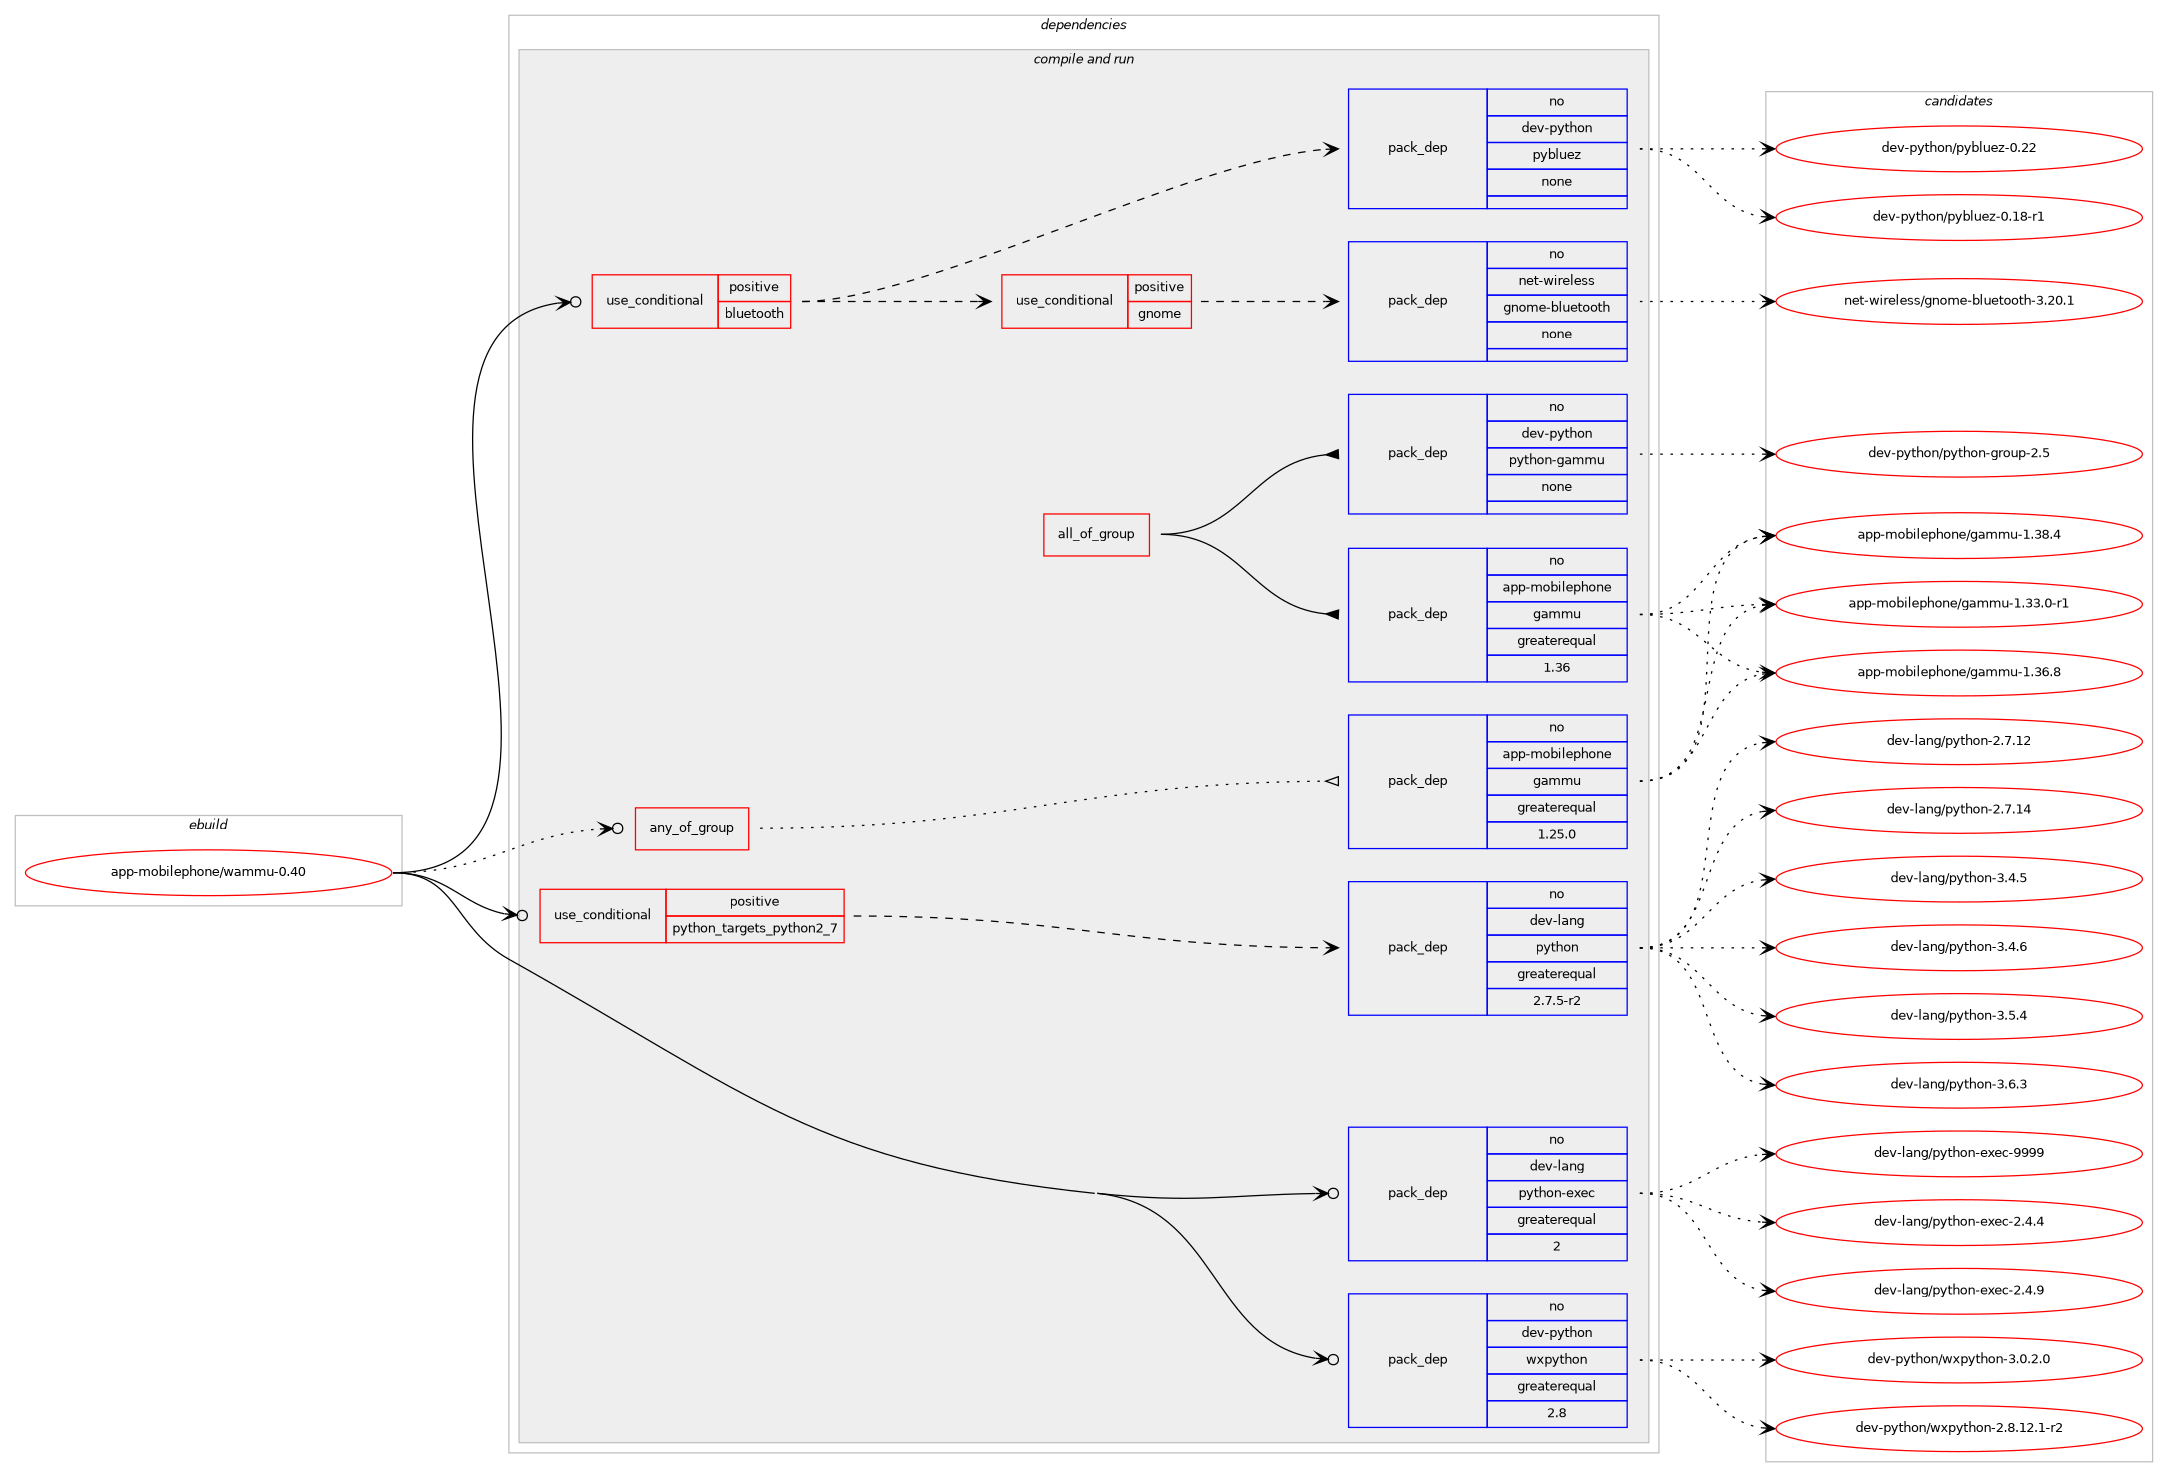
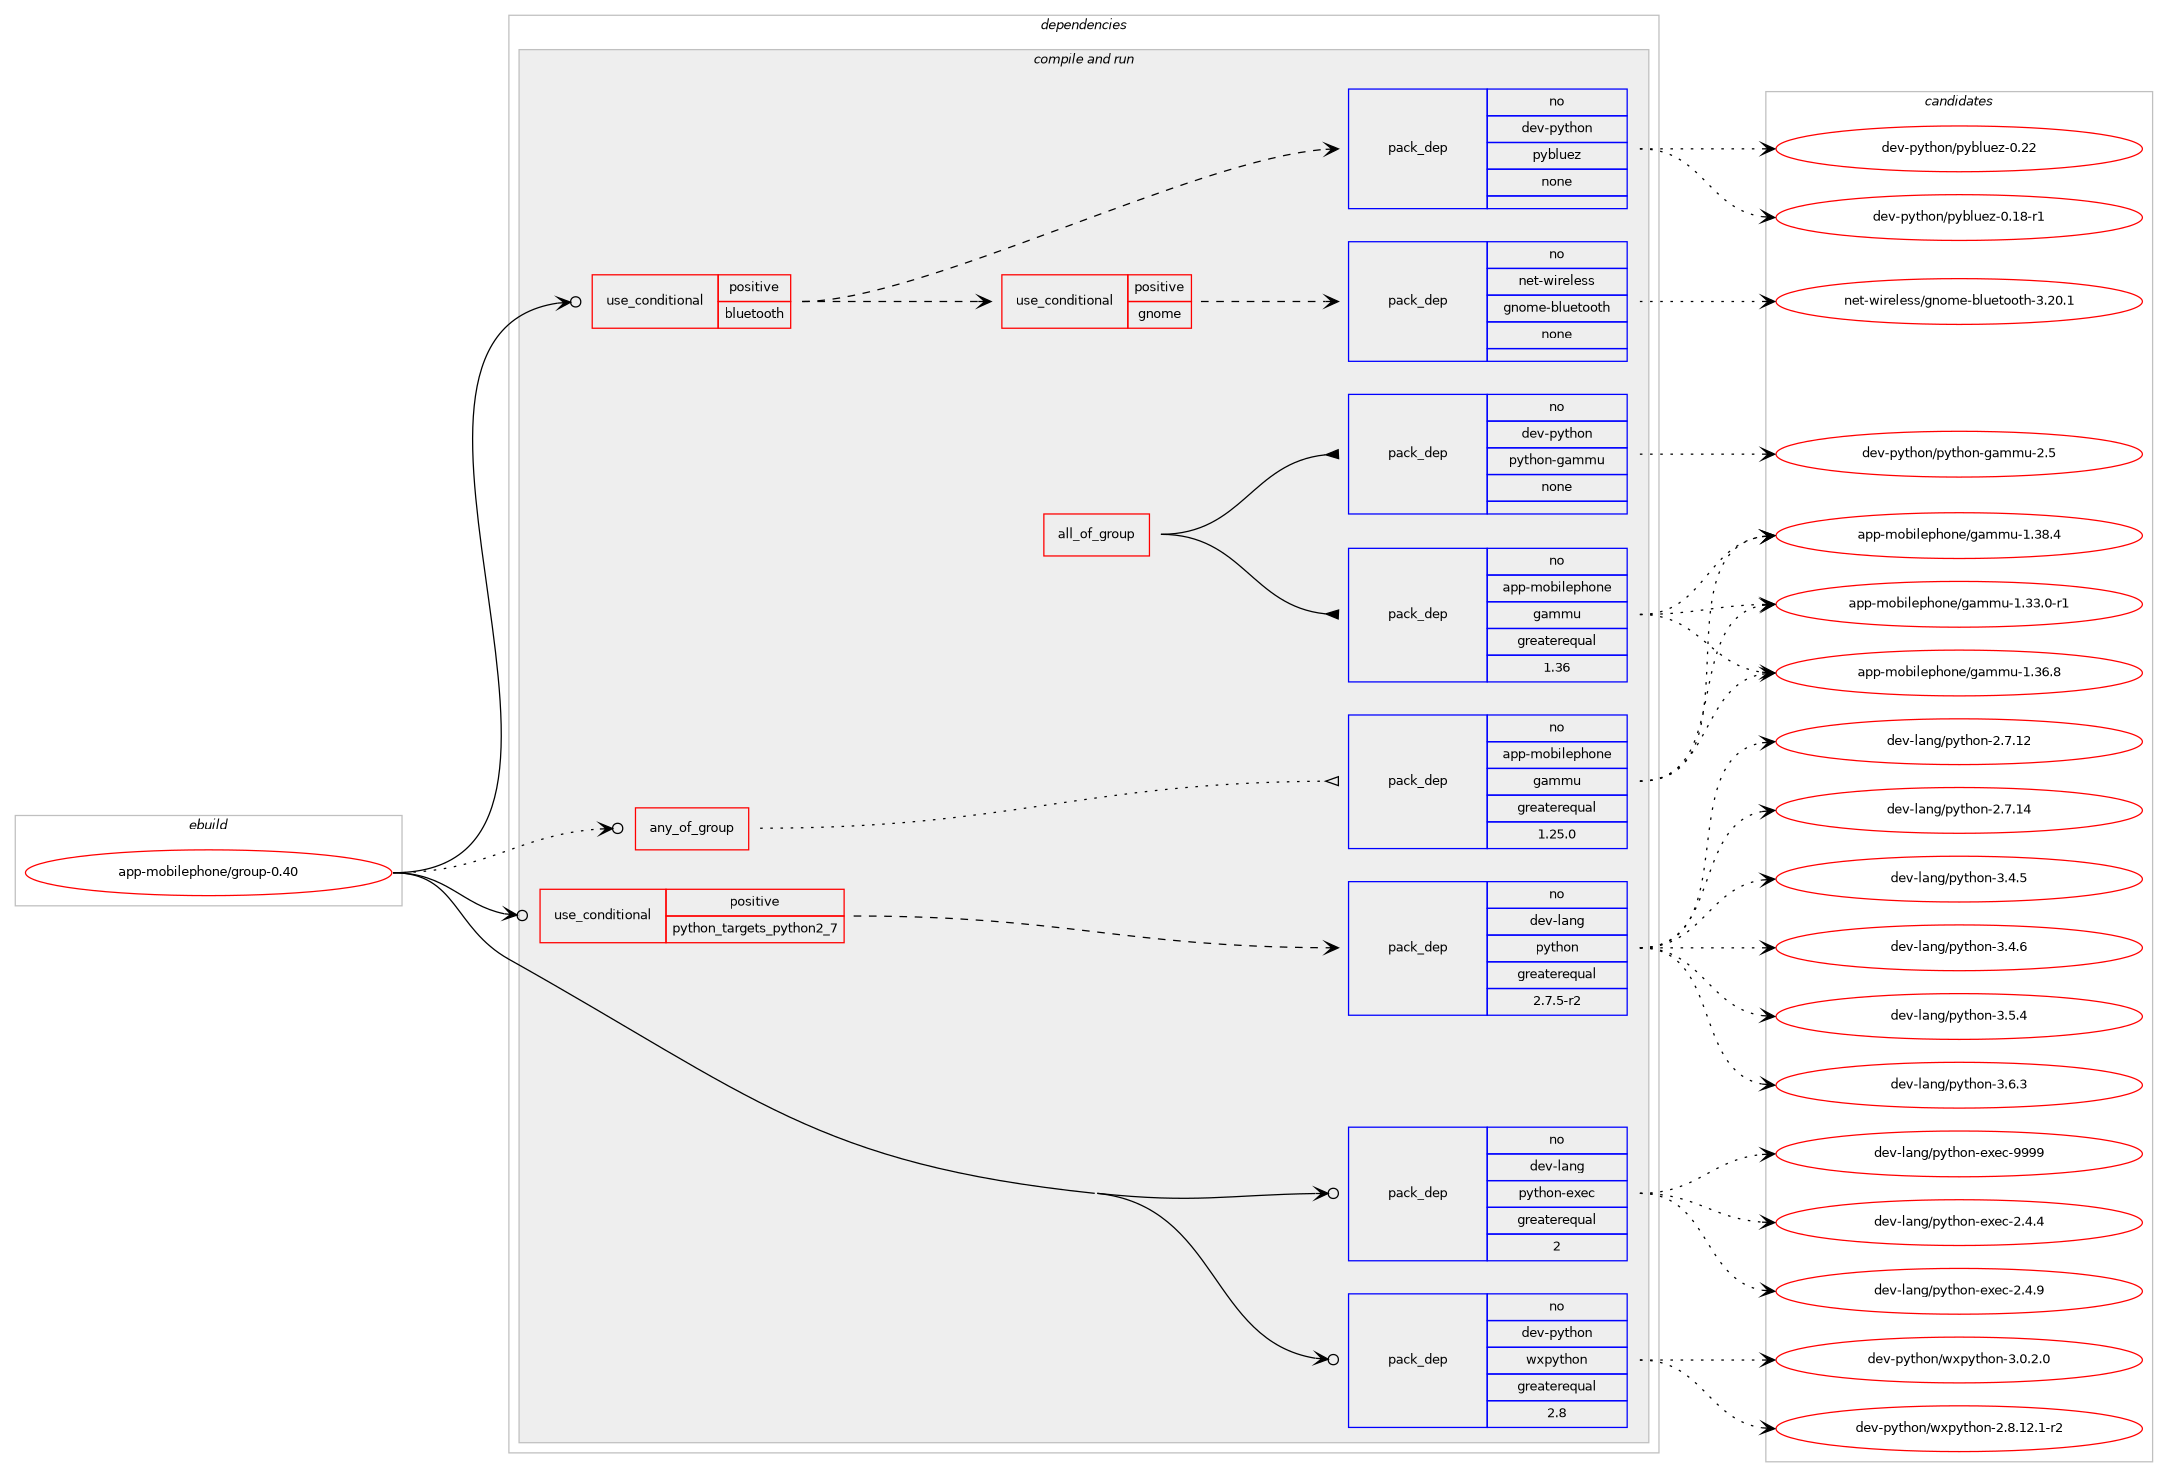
(1959, 454) -> (1959, 454)
(209, 873) -> (209, 873)
